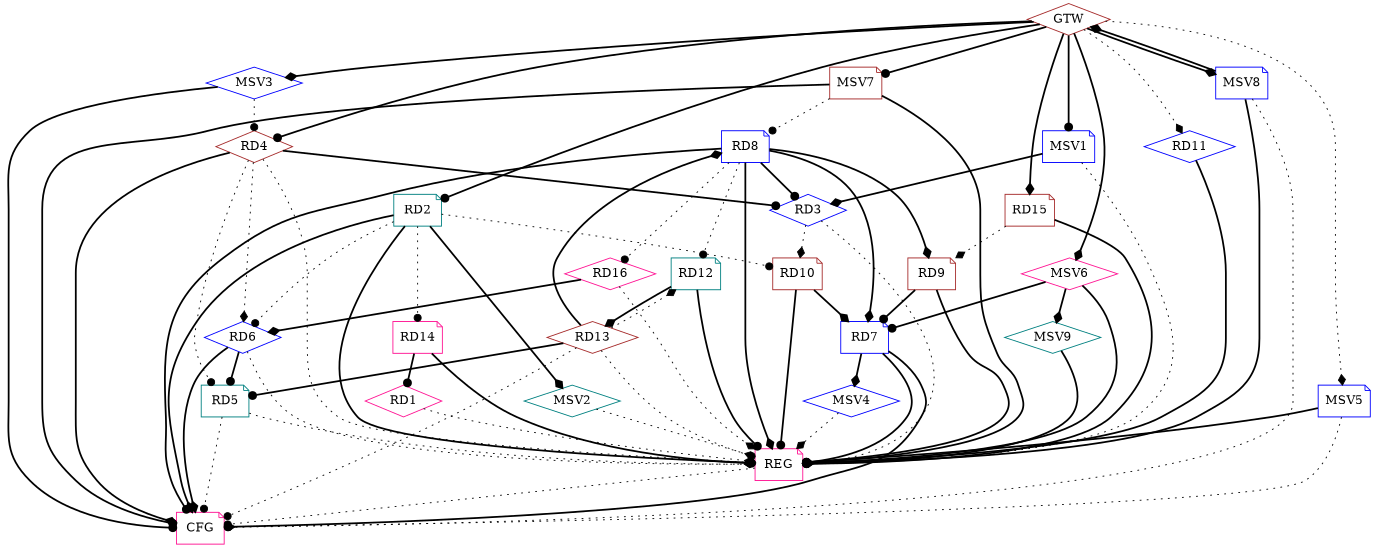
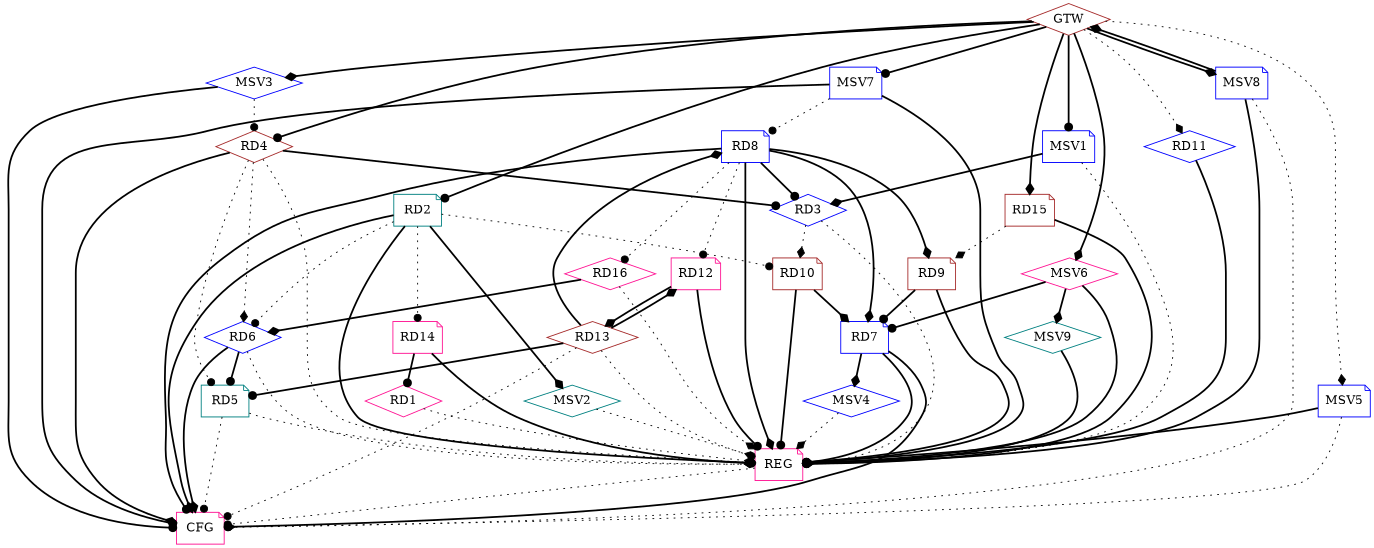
(856, 83) -> (856, 83)
(696, 274) -> (696, 274)
(643, 310) -> (643, 310)
